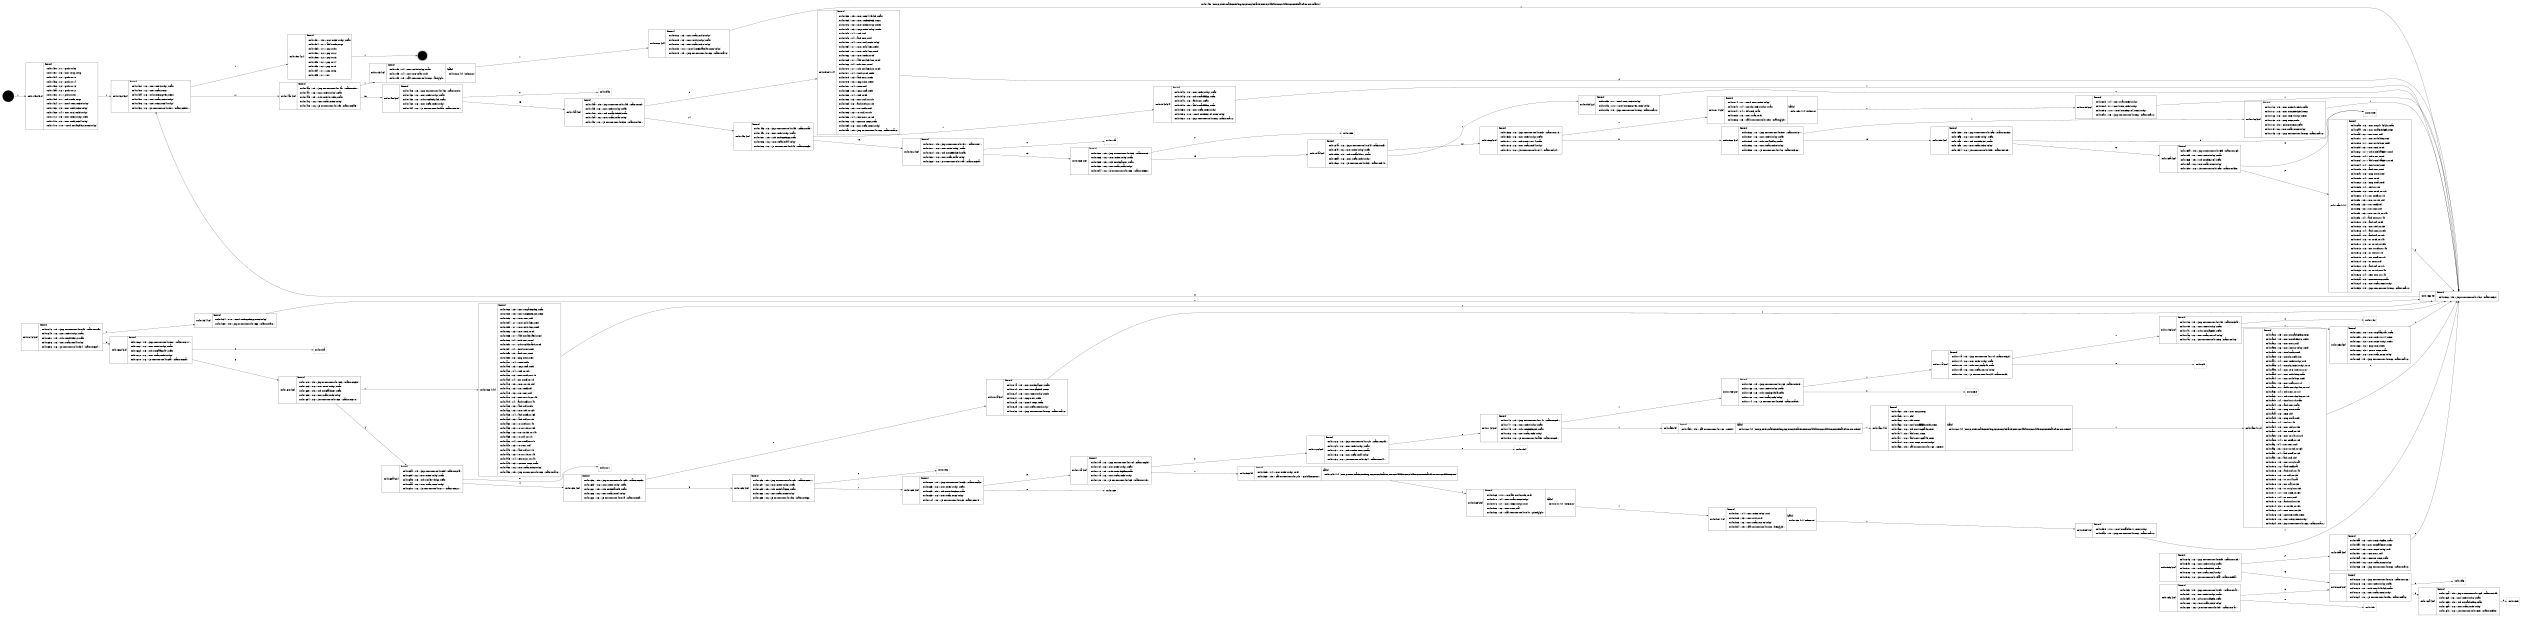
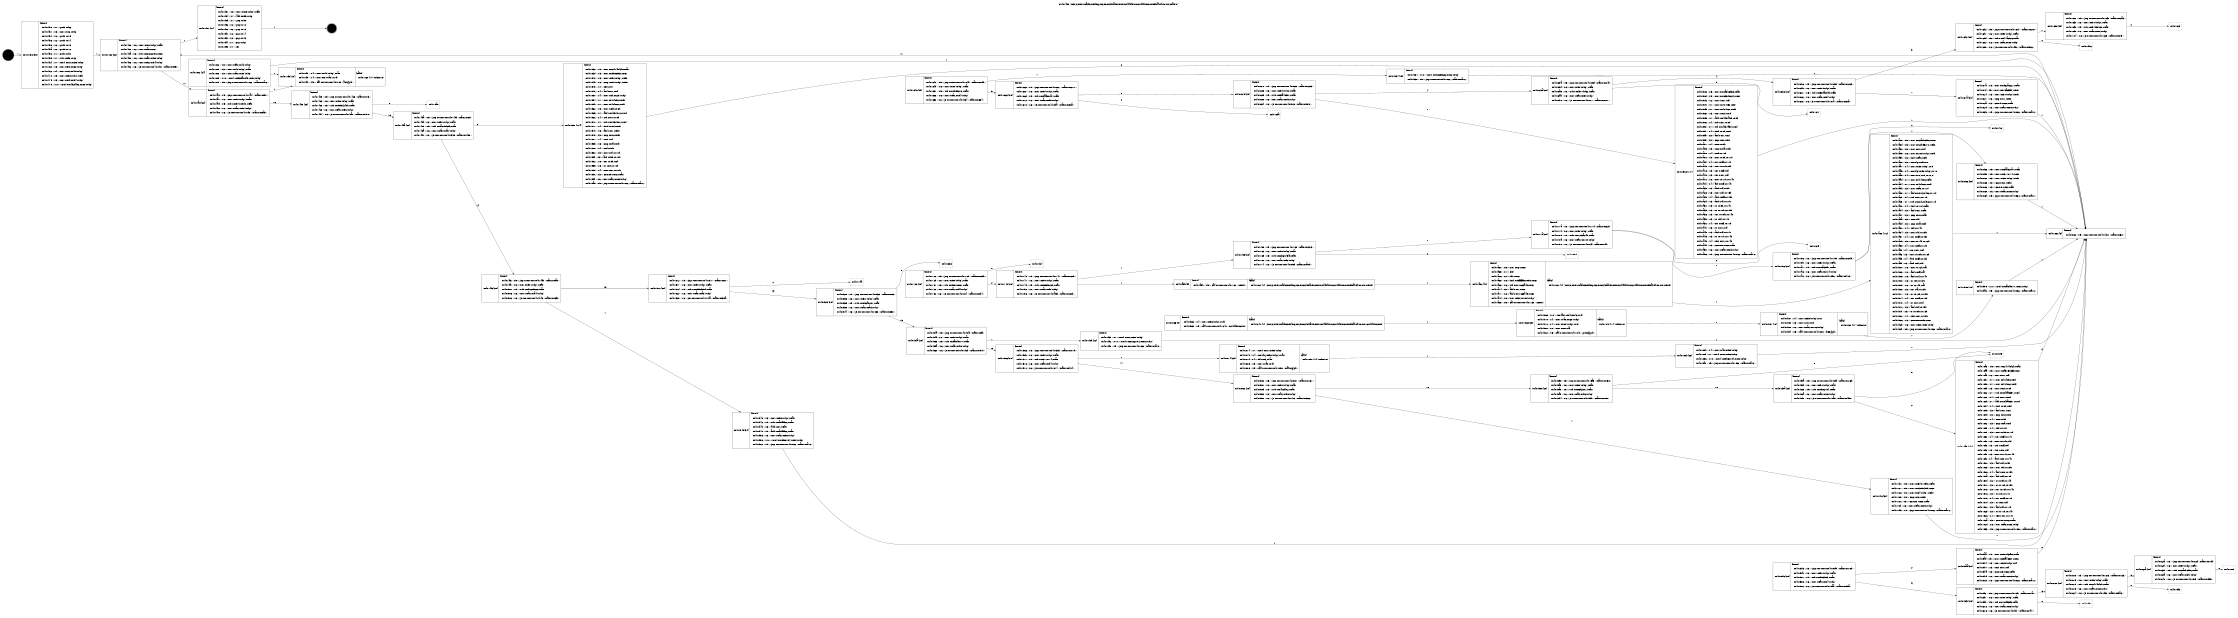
(561, 58) -> (274, 74)
(1111, 470) -> none
(2285, 577) -> (1905, 589)
